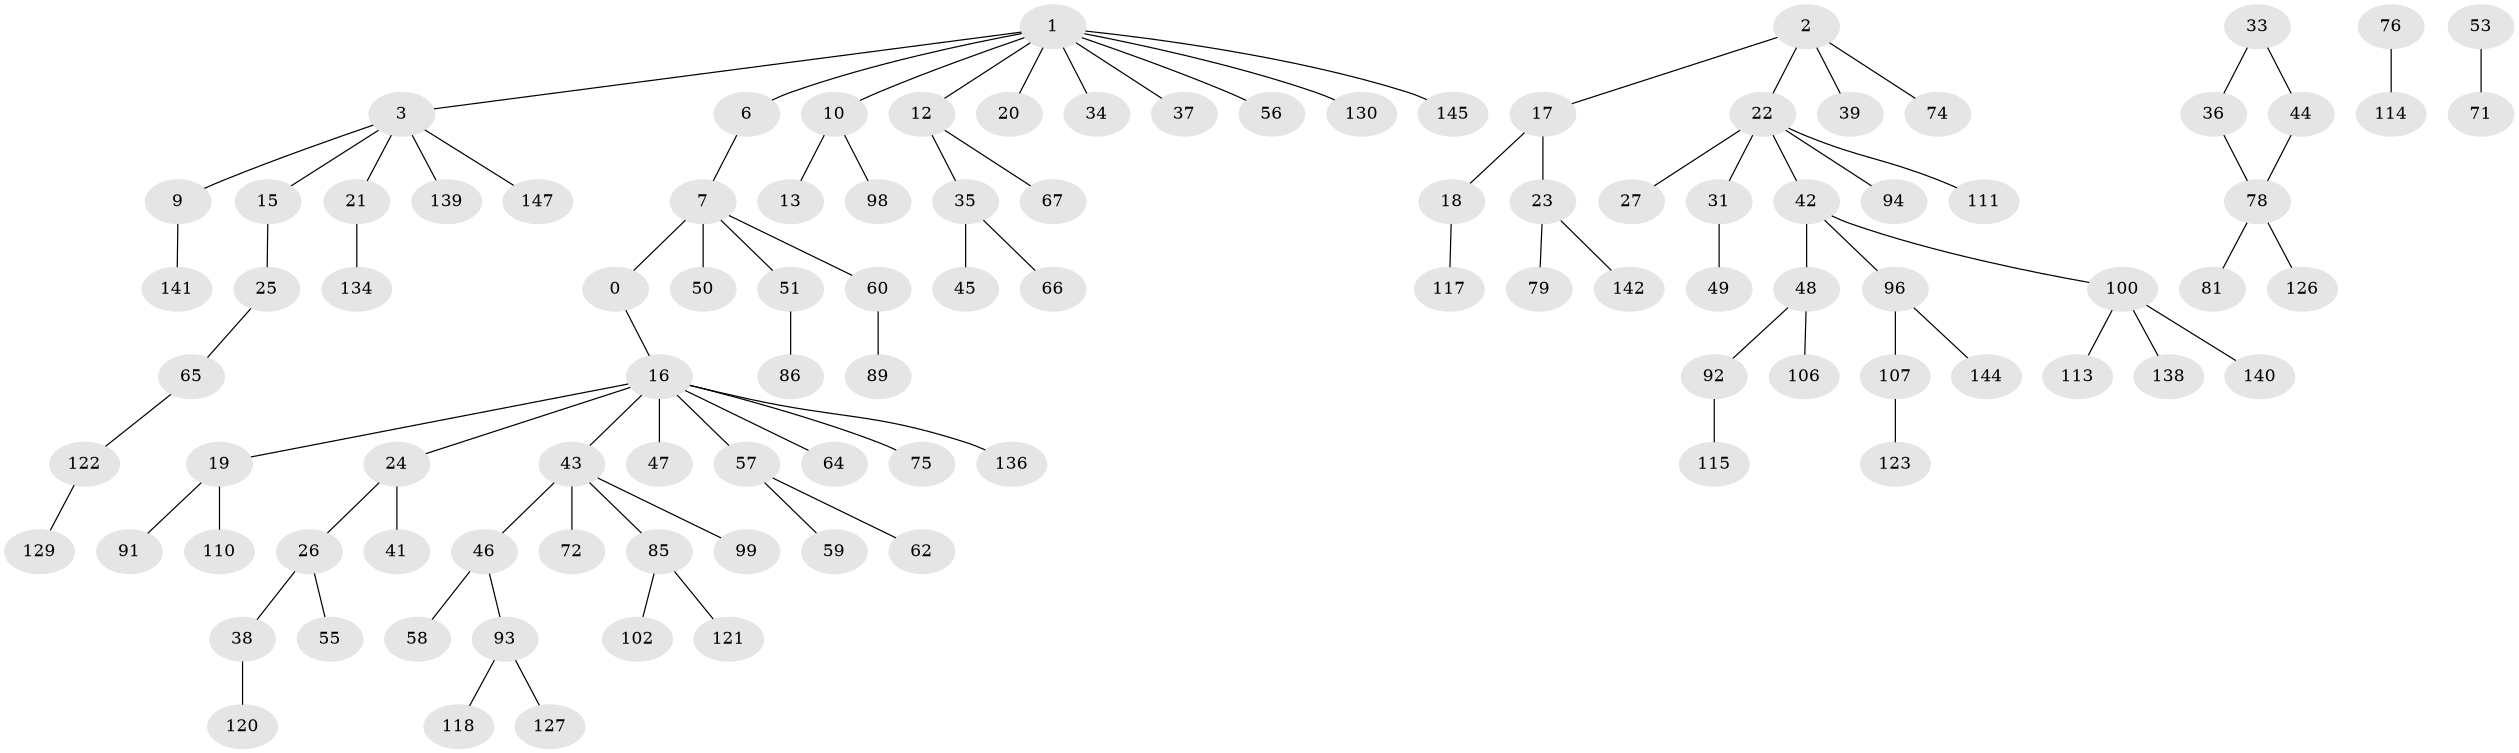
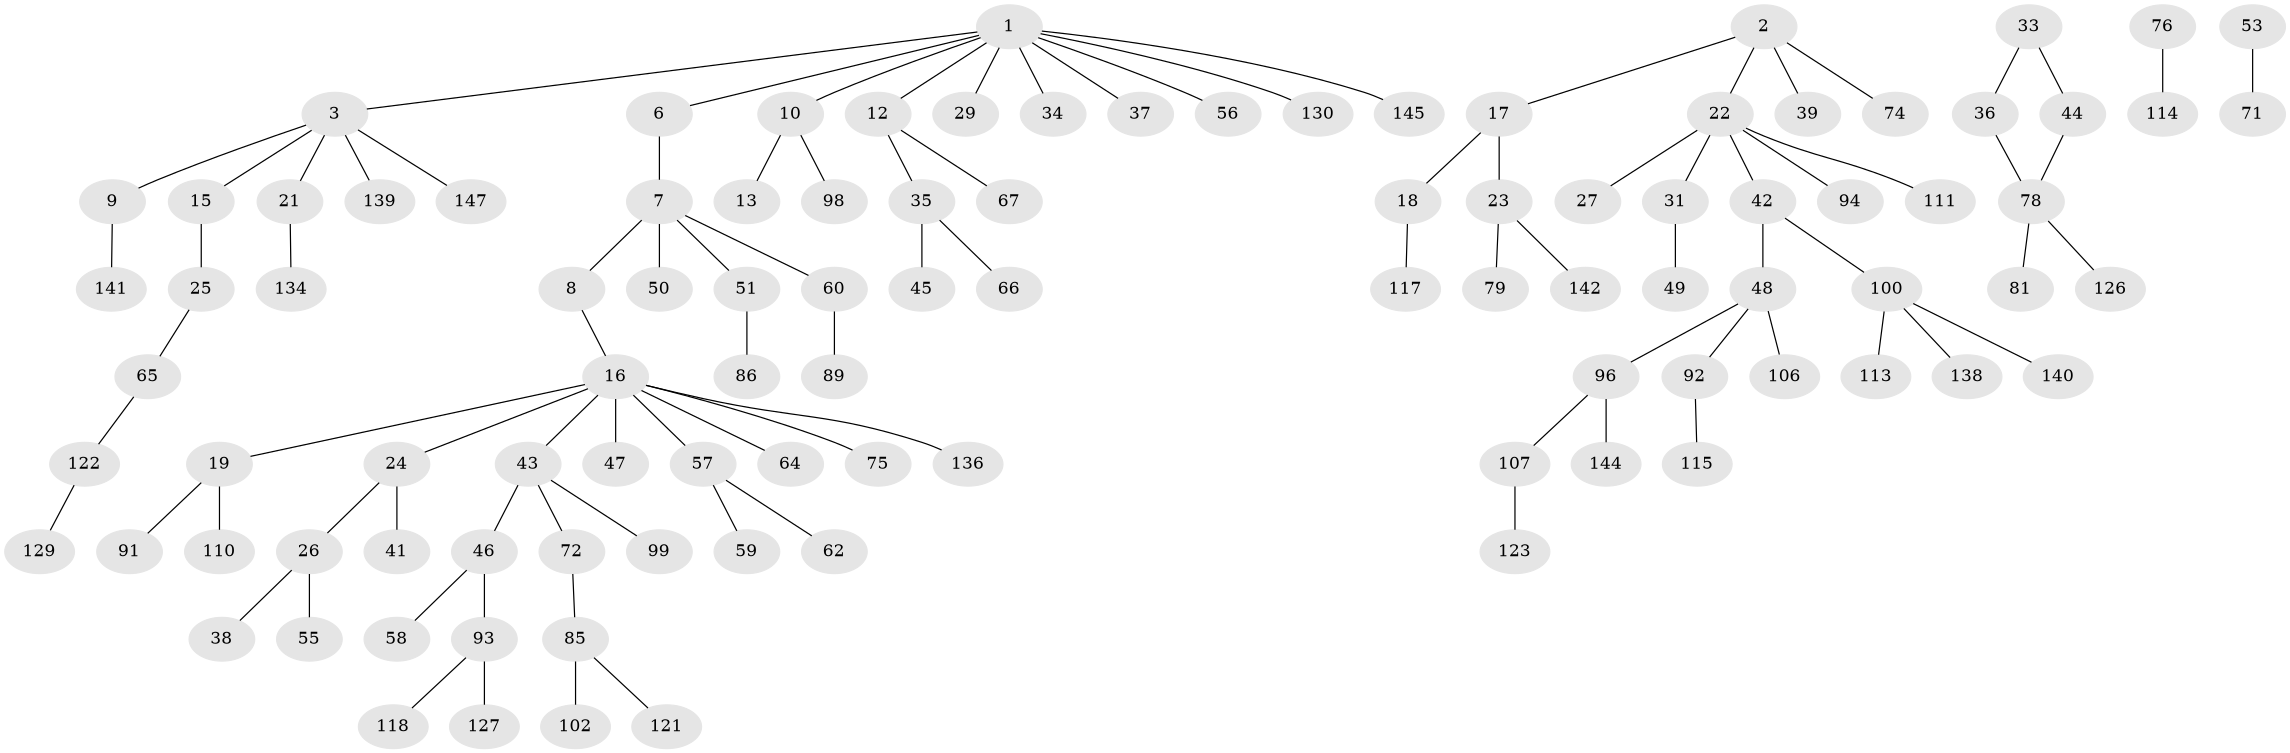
(1009, 114) -> (966, 114)
(1851, 246) -> (1684, 333)
(616, 289) -> (572, 289)
(616, 508) -> (574, 596)
(243, 727) -> none
